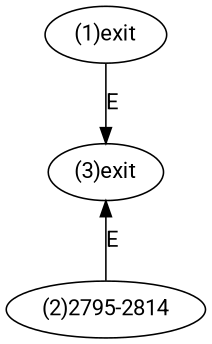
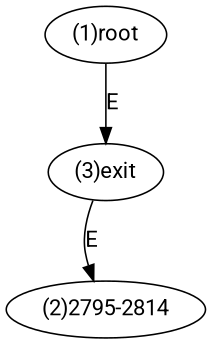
(106, 35) -> (106, 35)
(106, 249) -> (85, 233)
